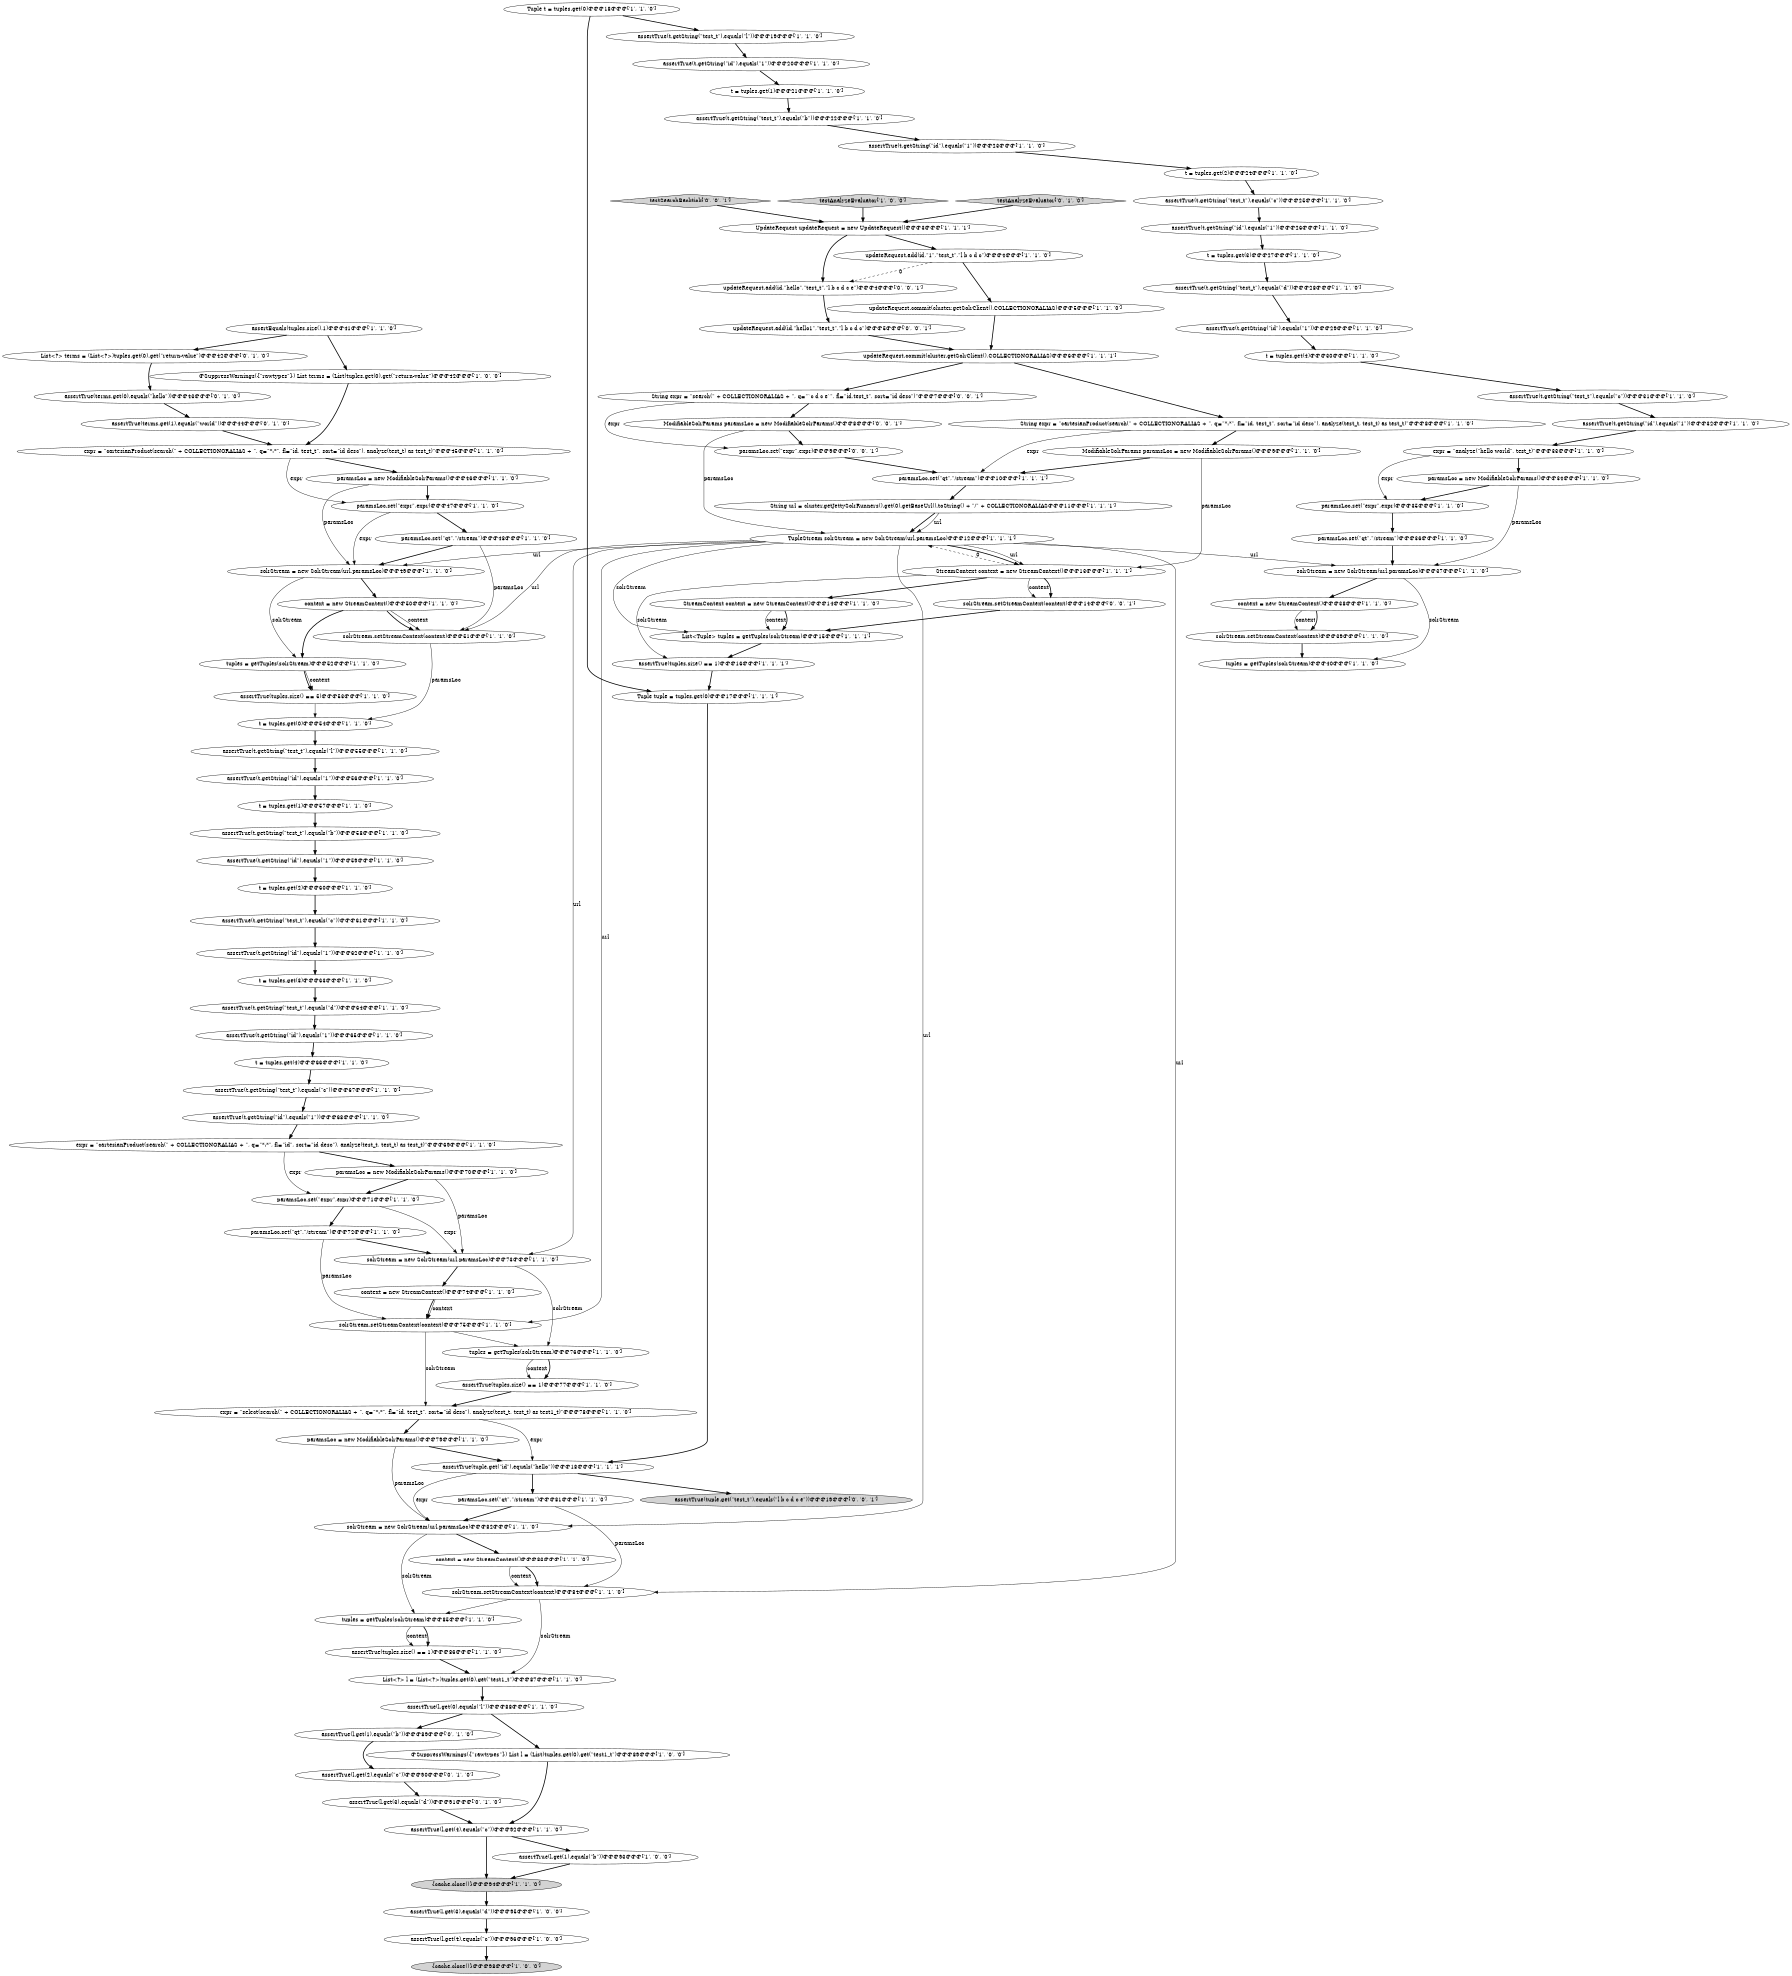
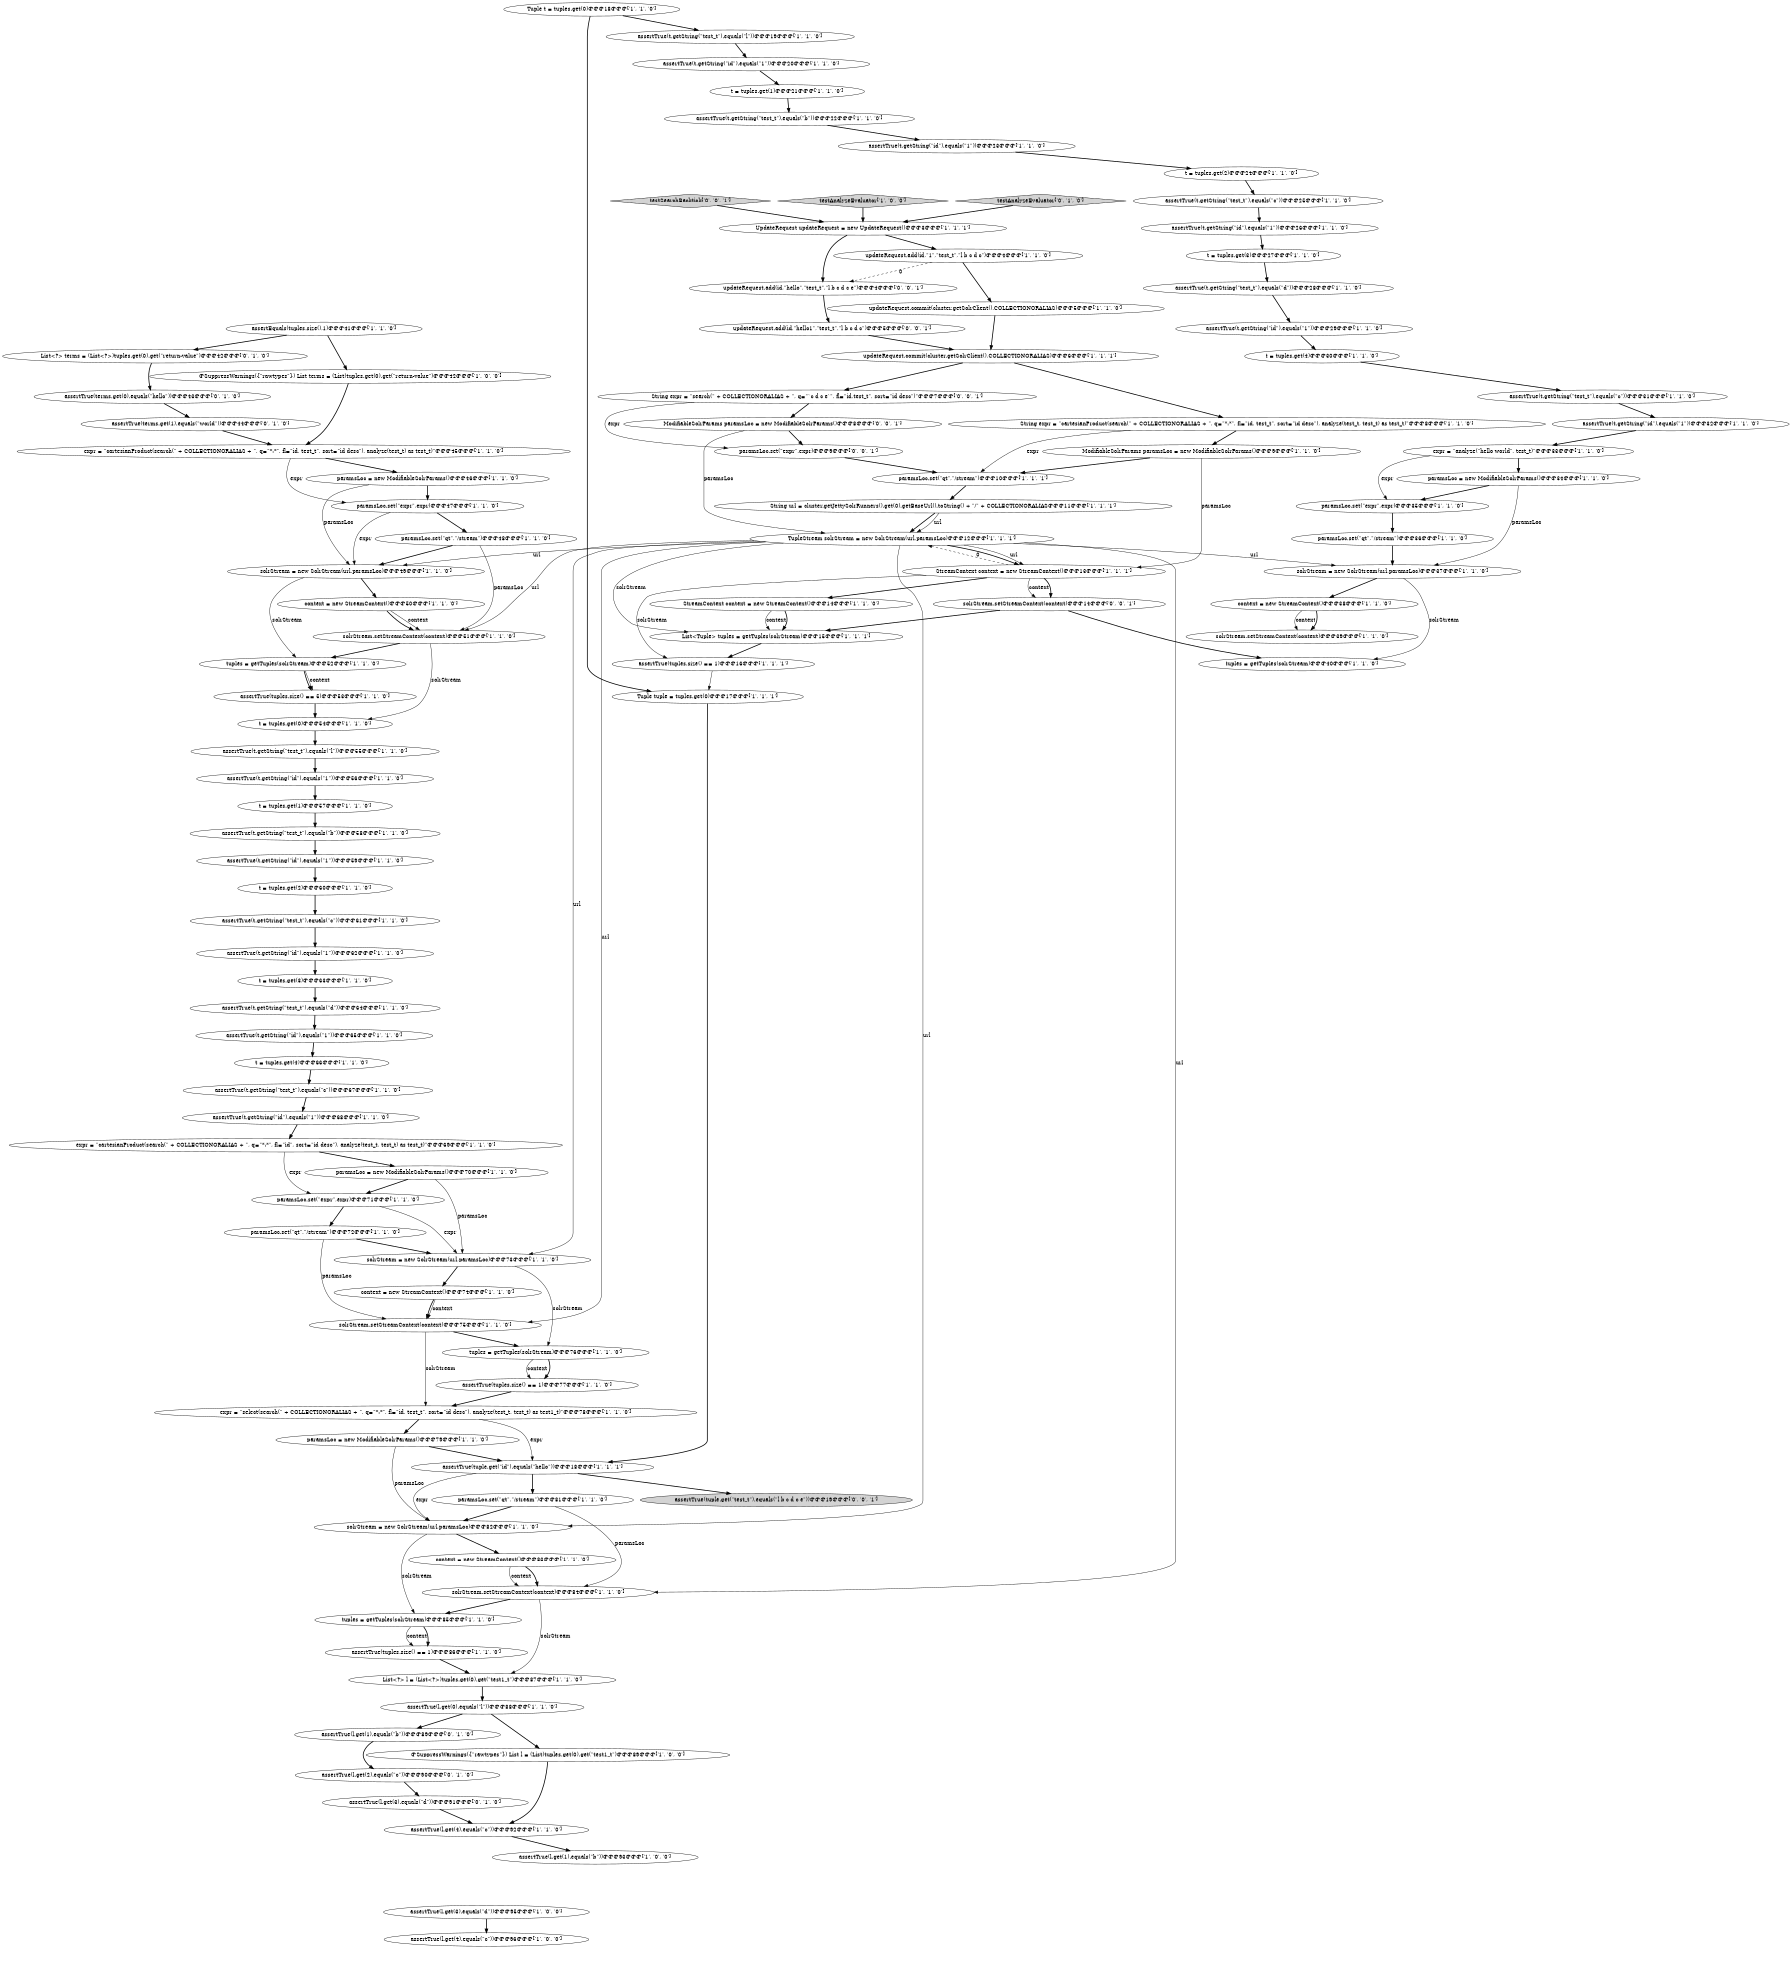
(315, 625) -> (368, 650)
(1302, 649) -> (1162, 638)
(711, 679) -> (711, 679)
(446, 680) -> (446, 680)
(315, 709) -> (315, 709)
(484, 1339) -> (484, 1339)
(480, 1606) -> (480, 1606)
(486, 1885) -> none
(486, 1967) -> none
